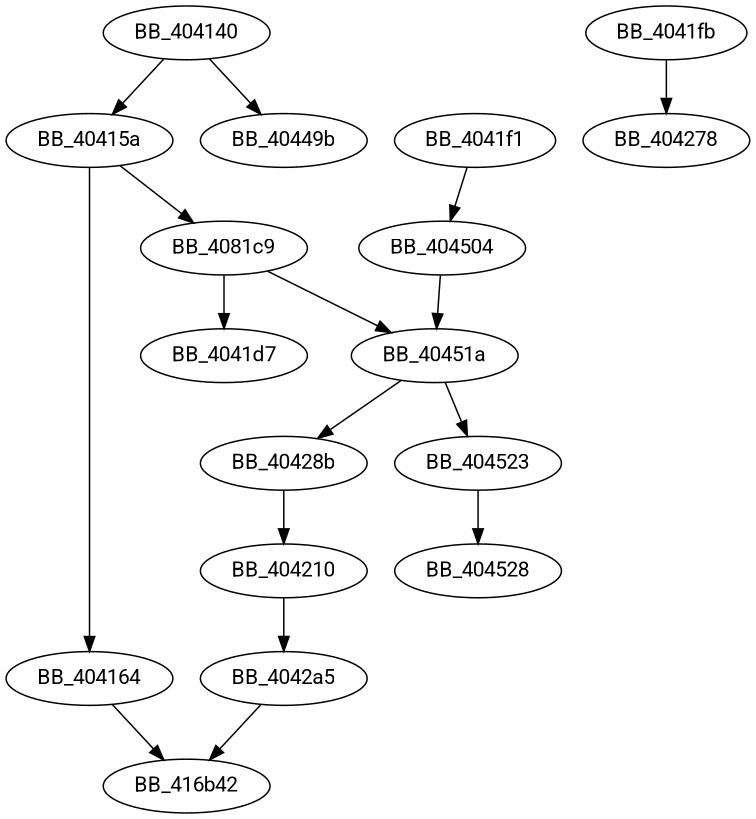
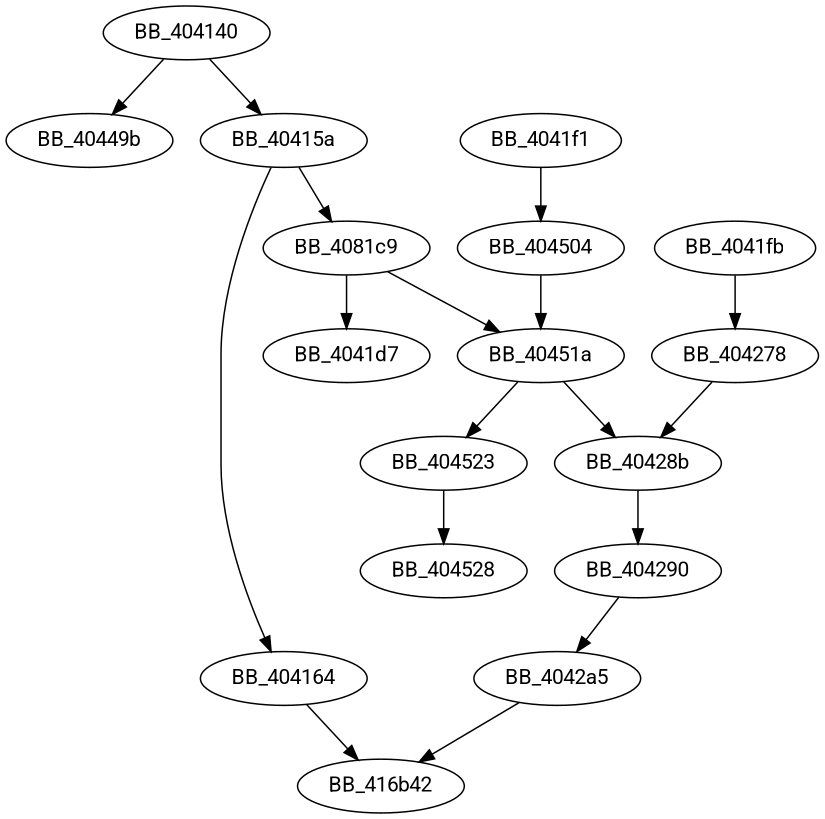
none -> (692, 404)
(284, 571) -> (638, 571)
